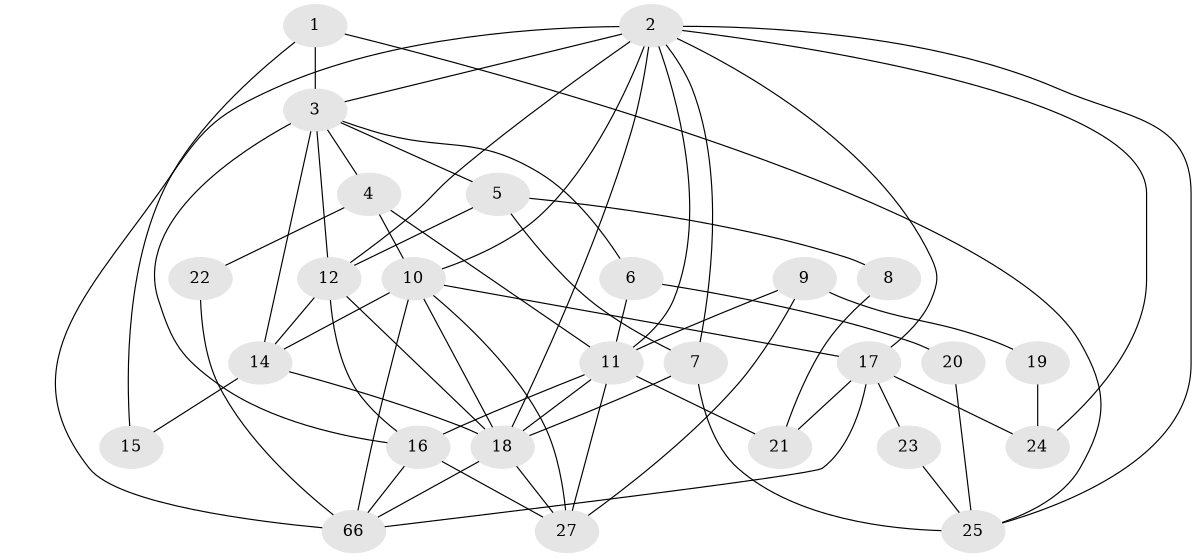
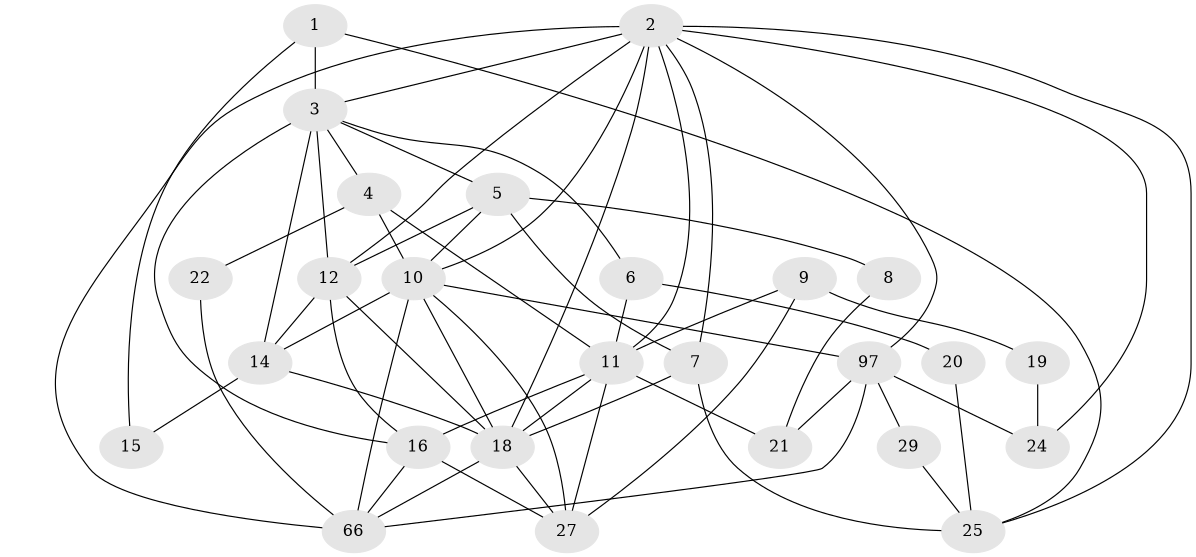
none -> (456, 236)
(869, 363) -> (869, 363)
(909, 447) -> (909, 447)
